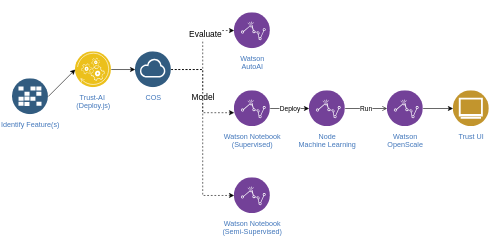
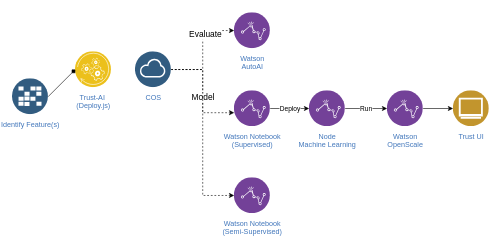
(121, 69) -> none
(72, 73) -> (71, 73)
(383, 108) -> (381, 108)
